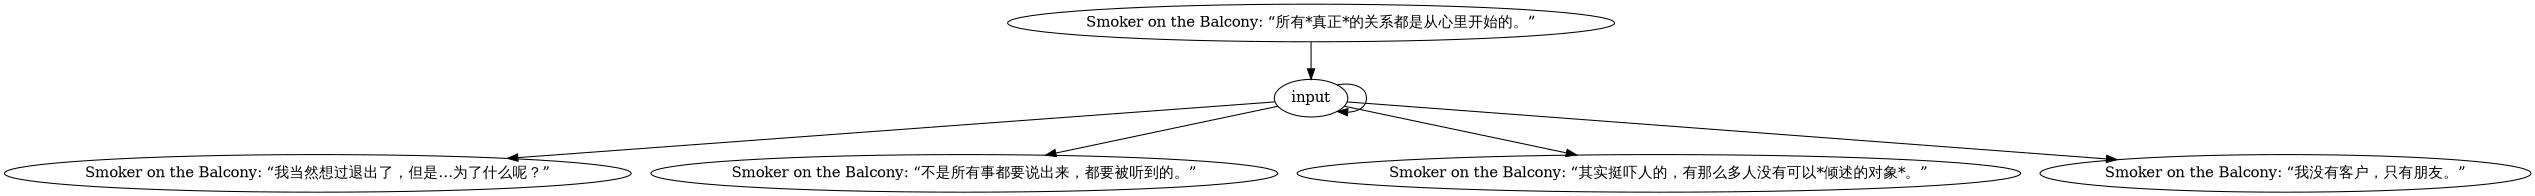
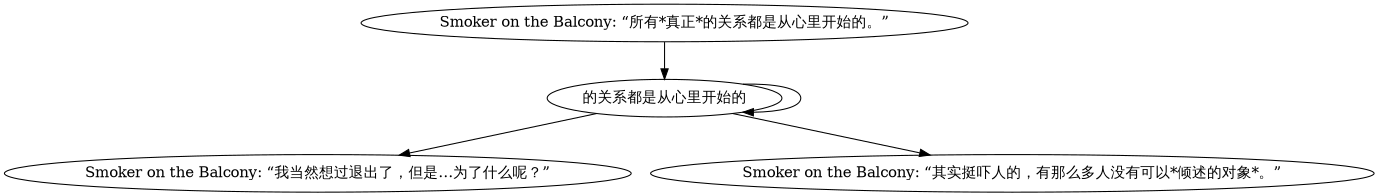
(1311, 98) -> (665, 98)
(964, 173) -> none
(2286, 173) -> none
